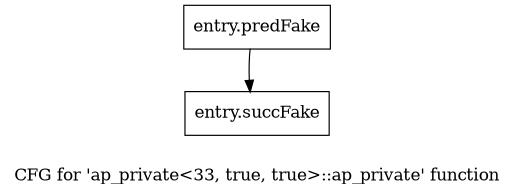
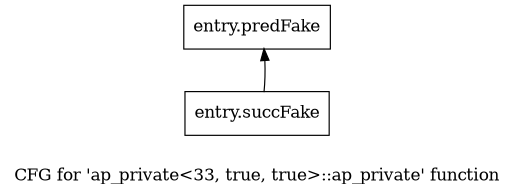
(249, 64) -> (265, 76)
